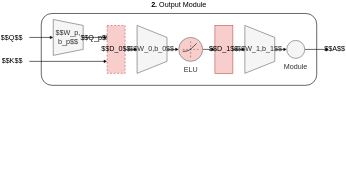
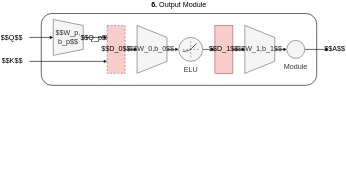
(179, 4) -> (179, 4)
(191, 50) -> (191, 50)
